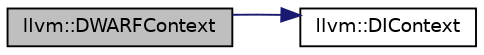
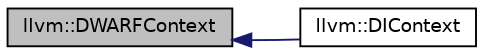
(257, 15) -> (276, 40)
